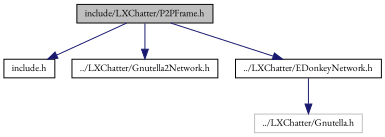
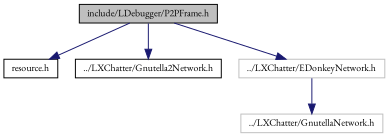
(145, 14) -> (148, 14)
(29, 69) -> (31, 69)
(308, 69) -> (312, 69)
(308, 123) -> (312, 123)
